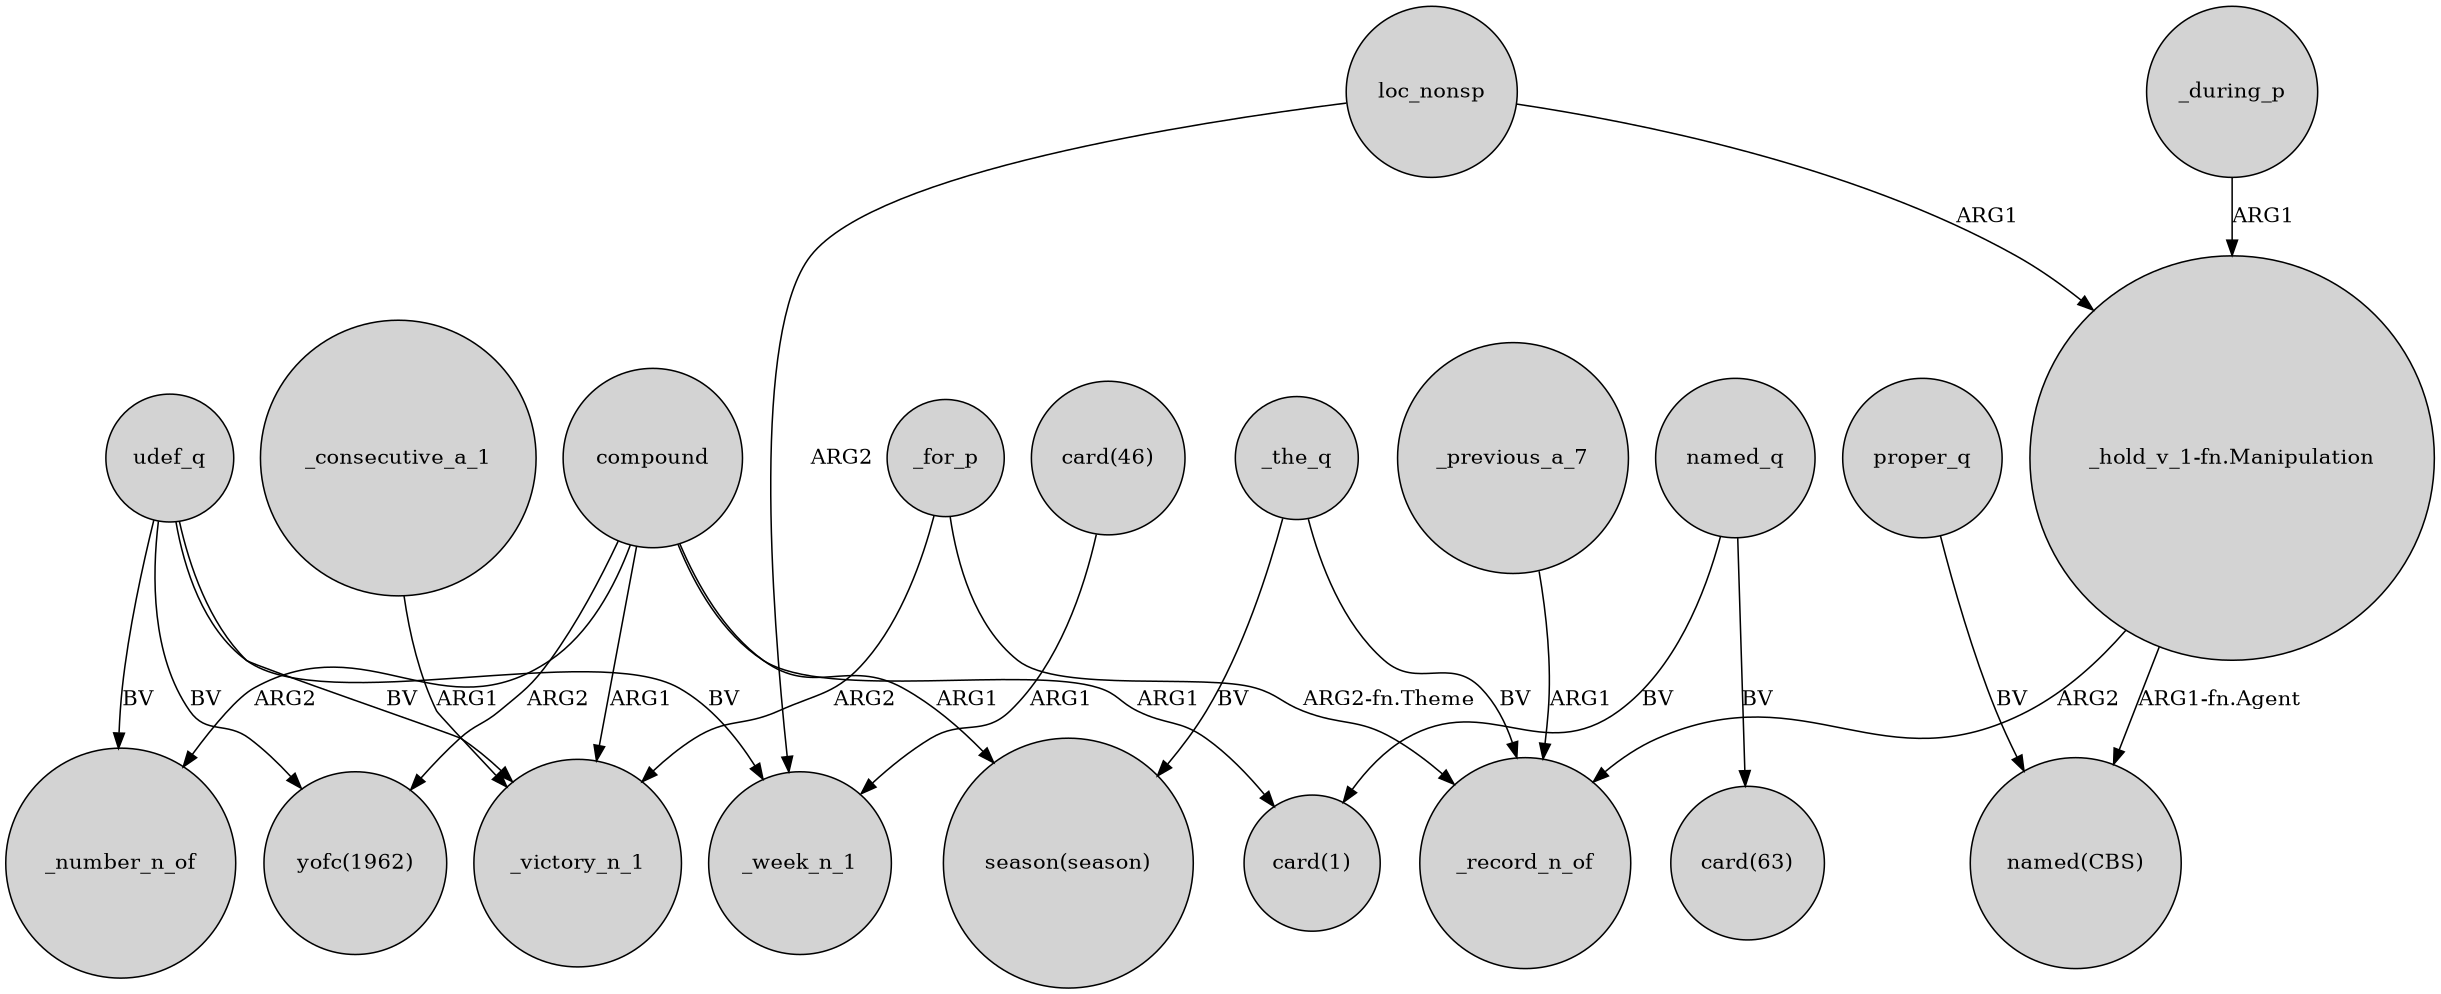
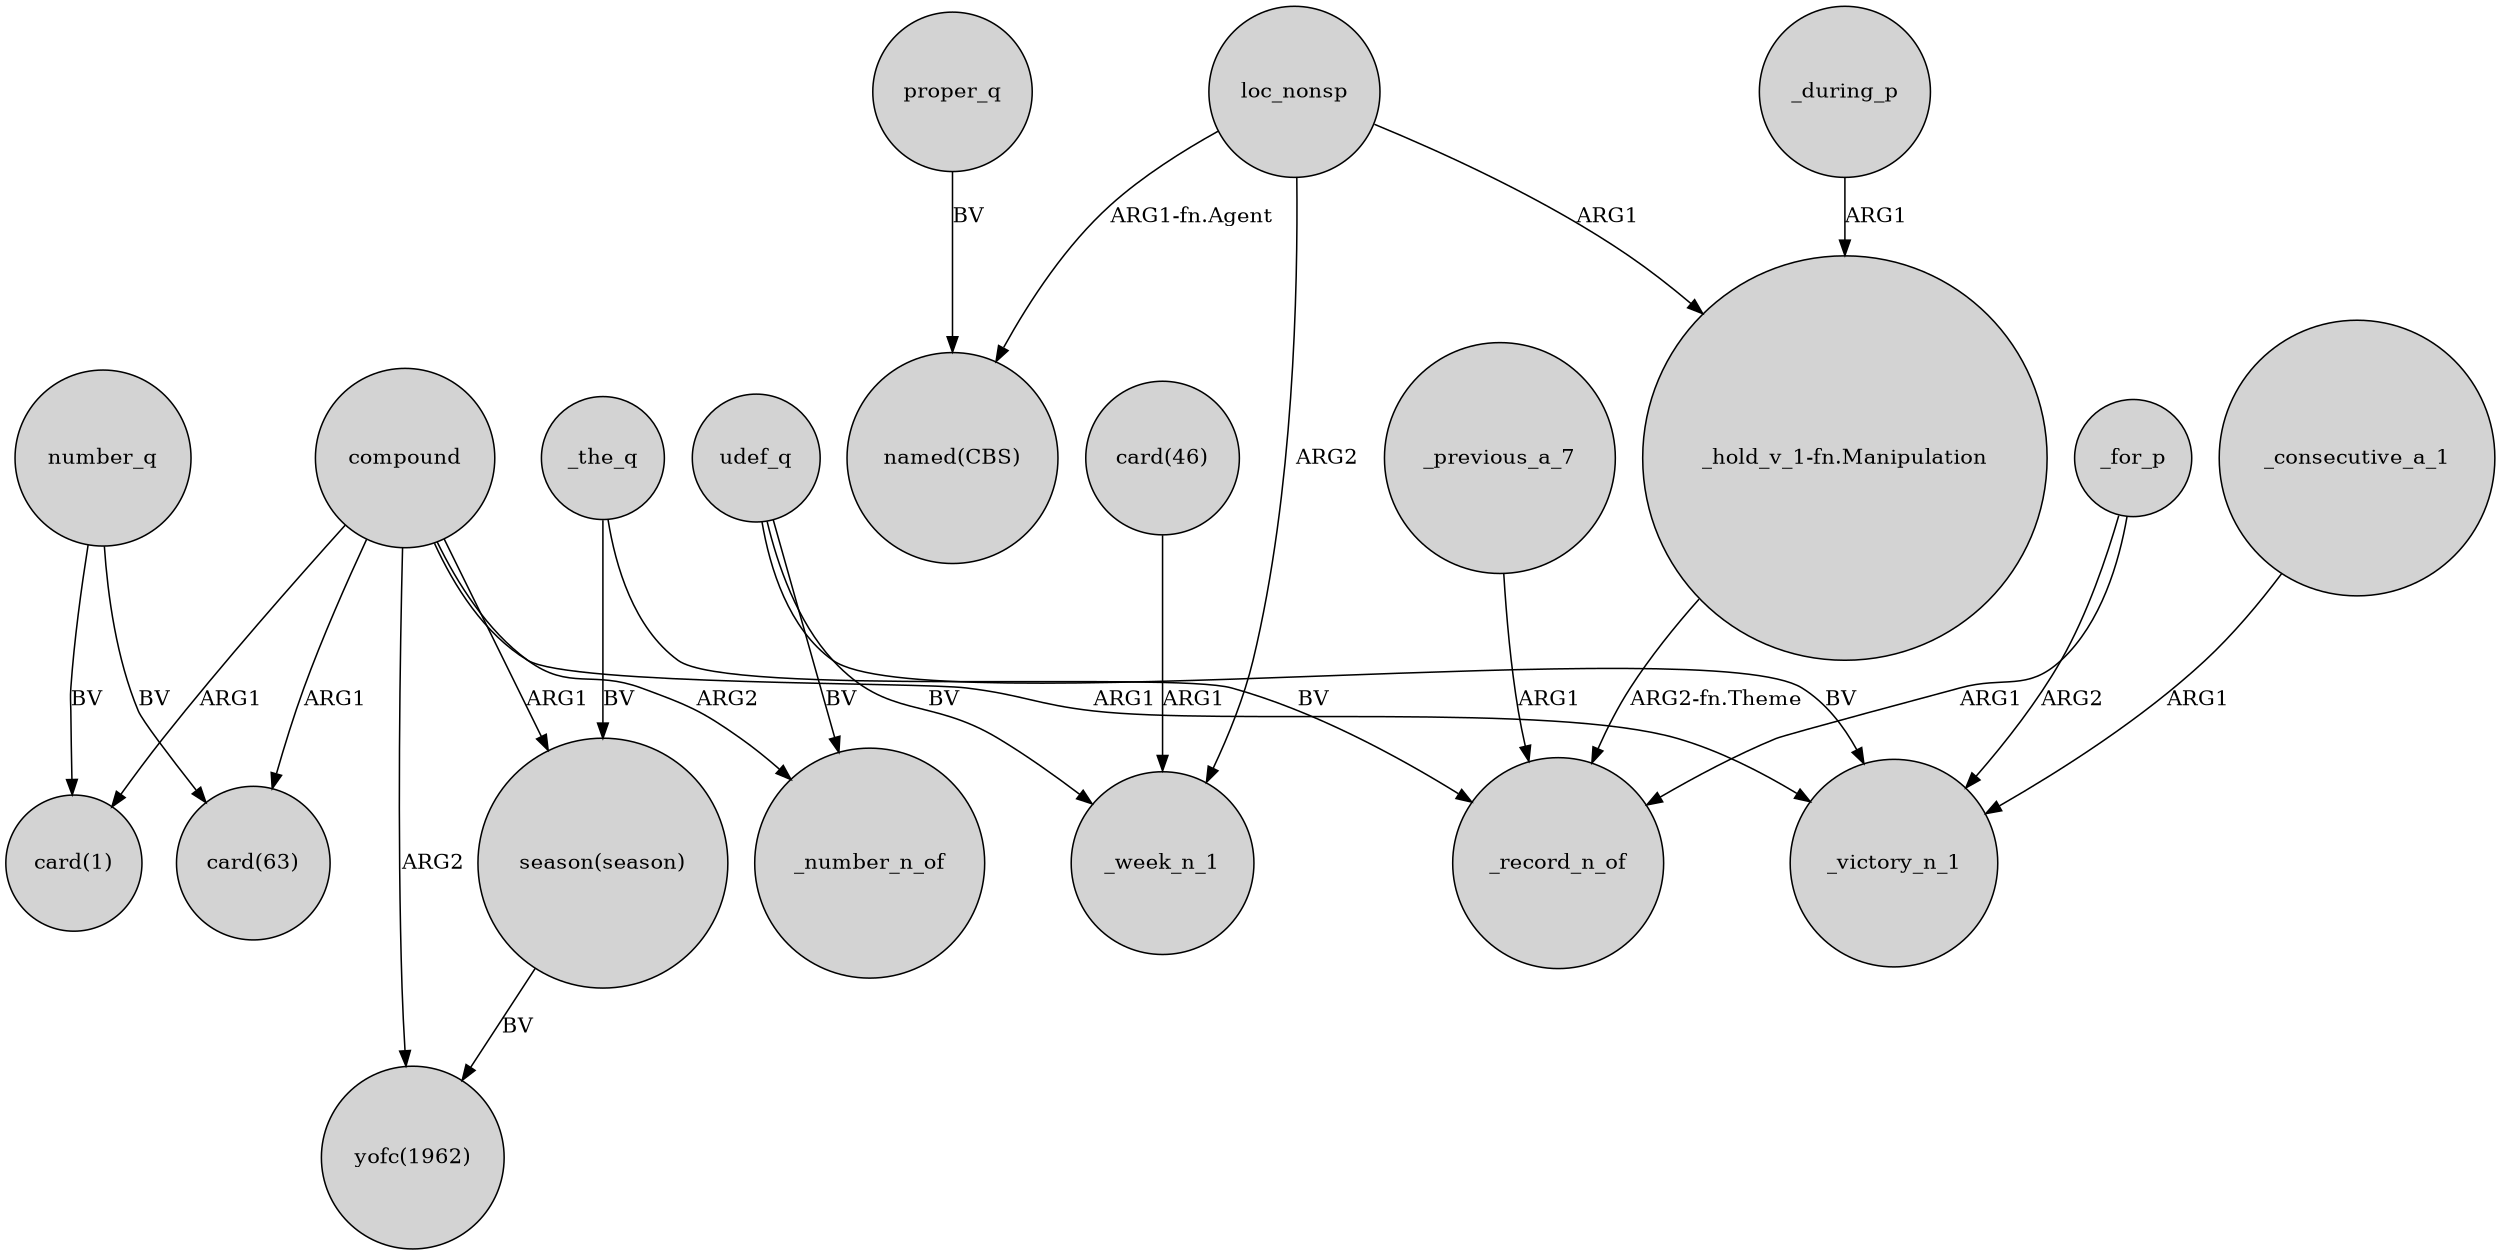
(1735, 458) -> (103, 458)
none -> (317, 655)
(173, 679) -> (503, 1018)
(2139, 698) -> (1093, 222)
(1389, 699) -> (1991, 699)
(2089, 699) -> (1716, 699)
